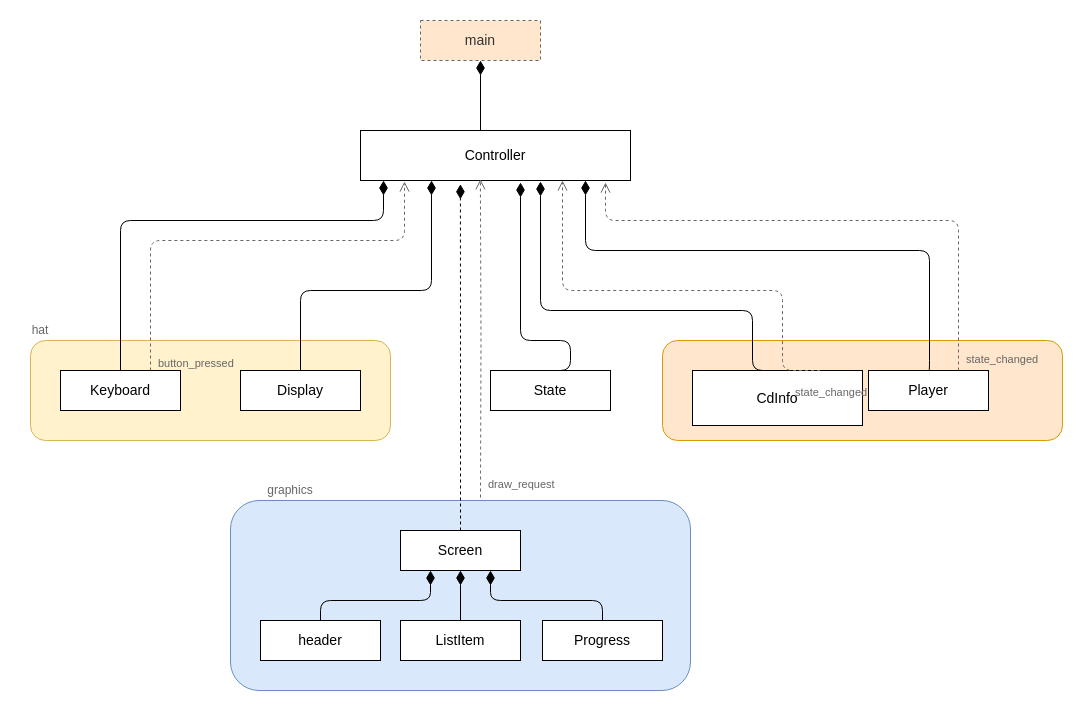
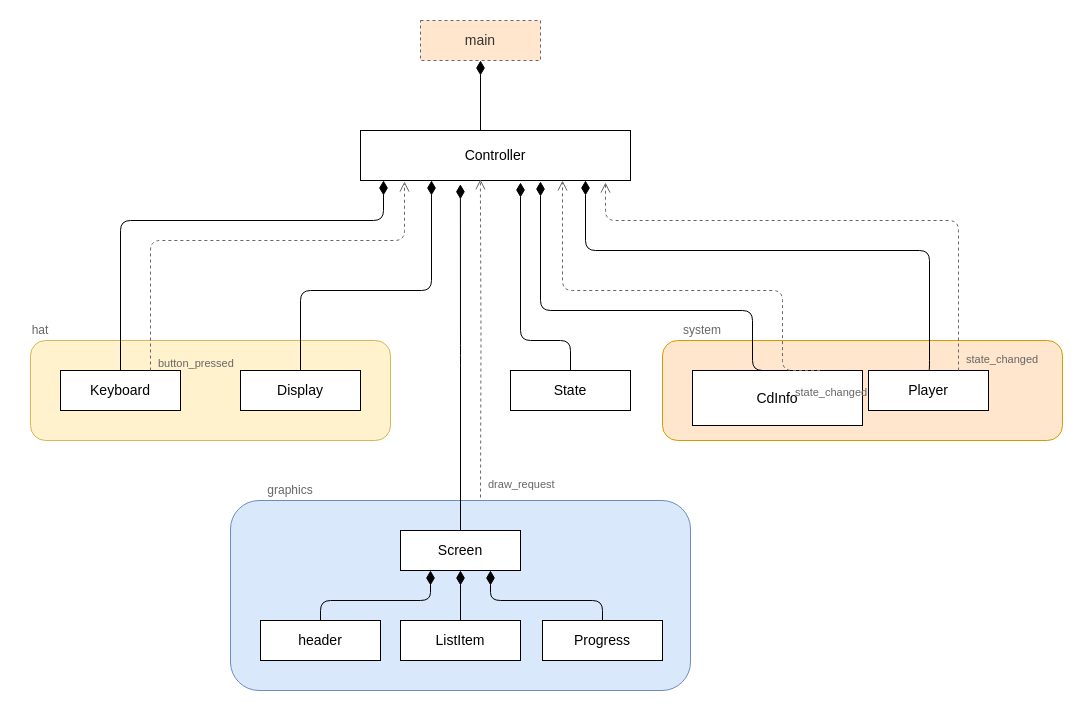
none -> (703, 331)
(460, 365) -> (460, 365)
(551, 391) -> (571, 391)
